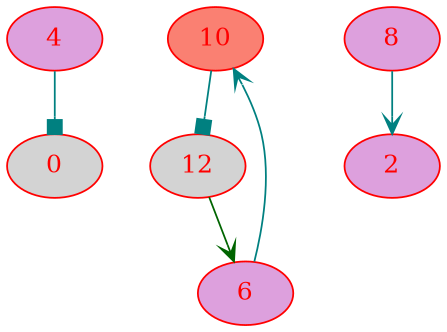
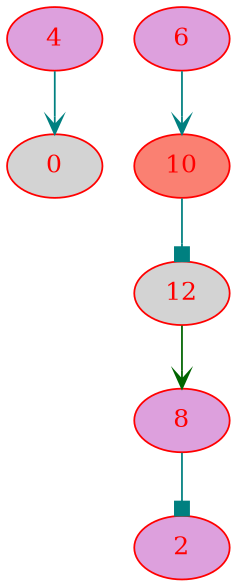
(55, 94) -> (55, 94)
(392, 94) -> (182, 475)
(218, 221) -> (182, 348)
